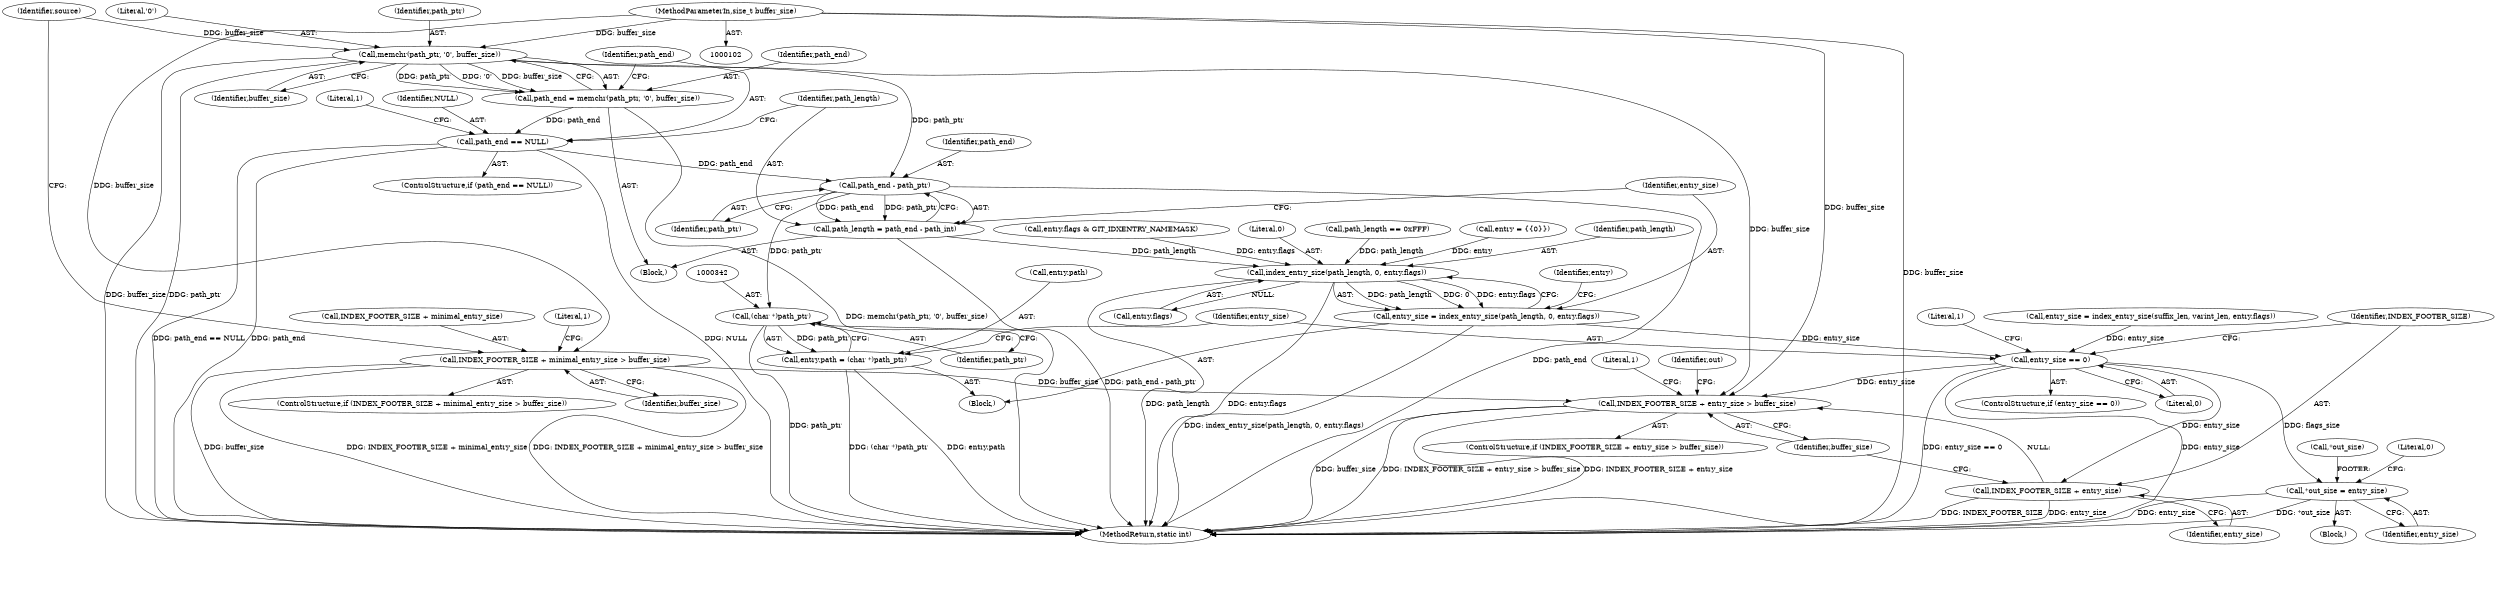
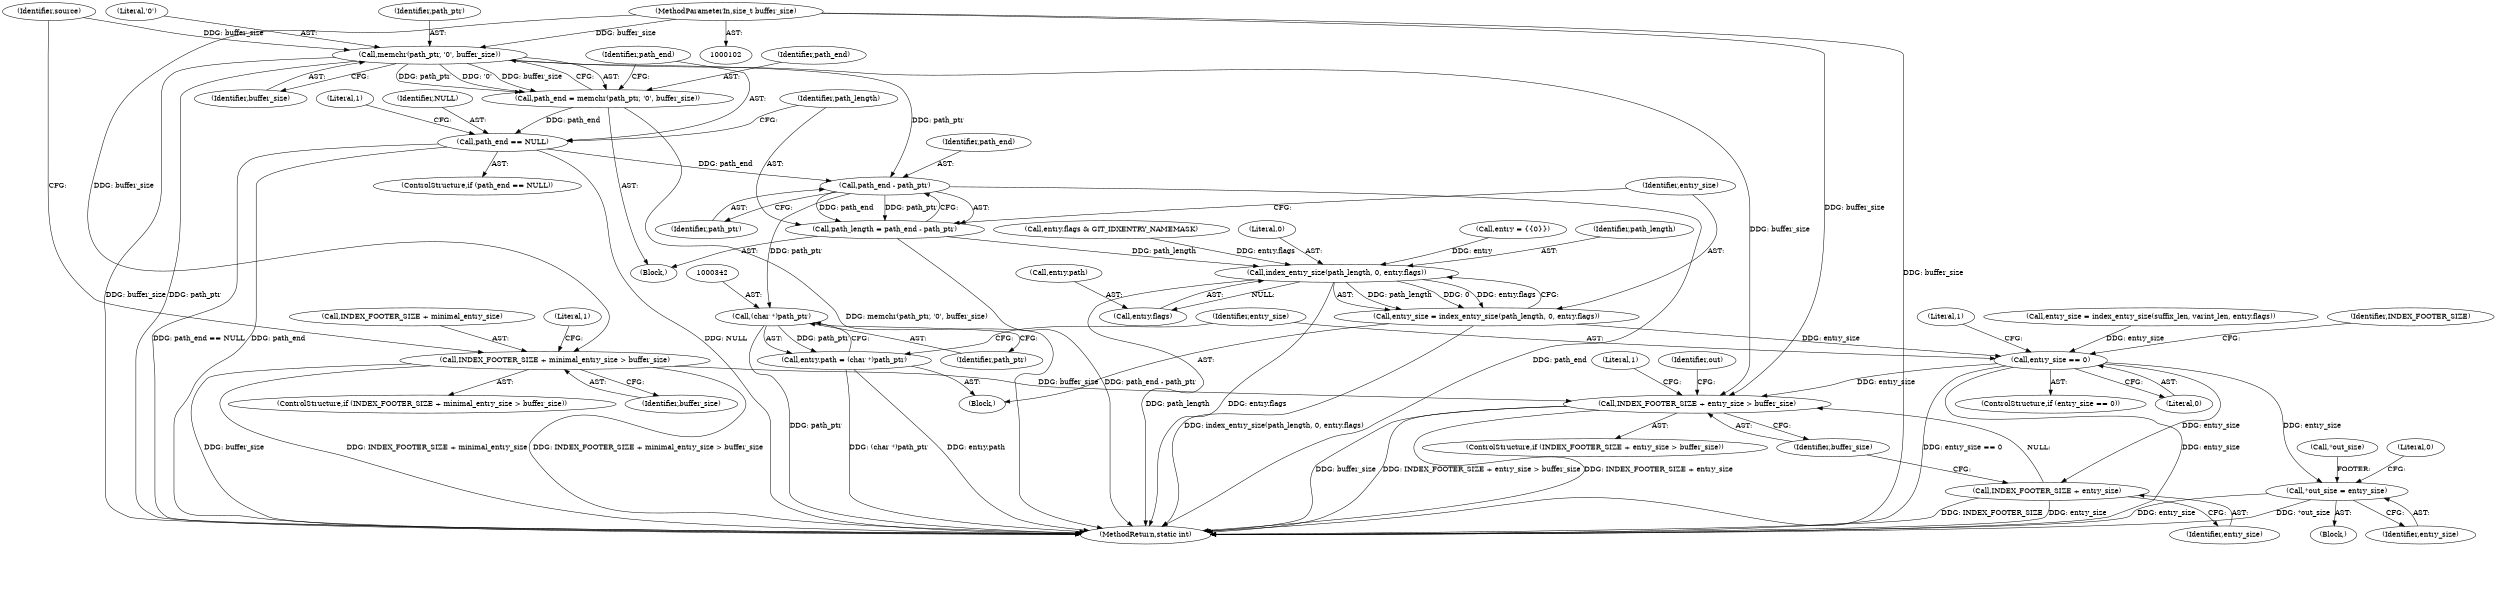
(885, 230) -> (885, 230)
(1378, 230) -> none
(1583, 273) -> none
(990, 326) -> (1099, 294)
(2272, 426) -> none
(2312, 426) -> (2312, 426)
